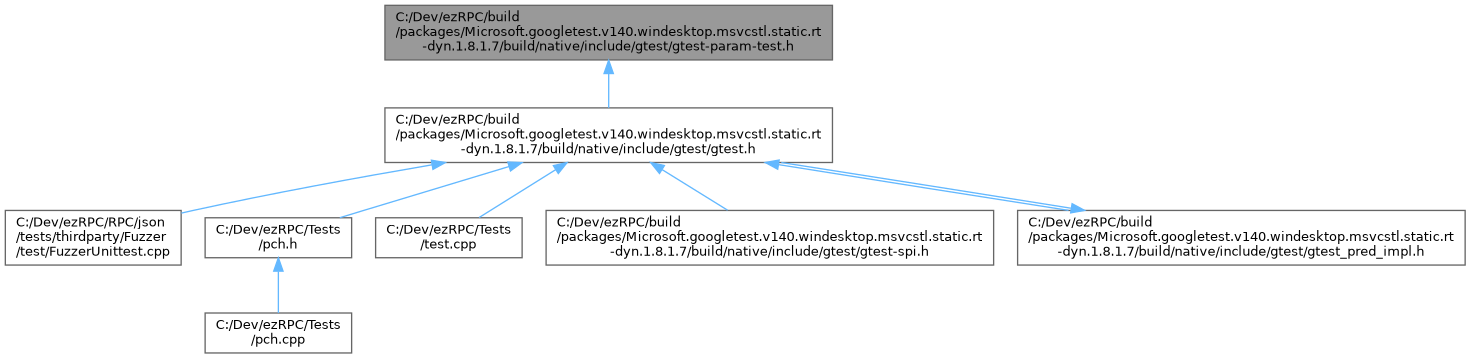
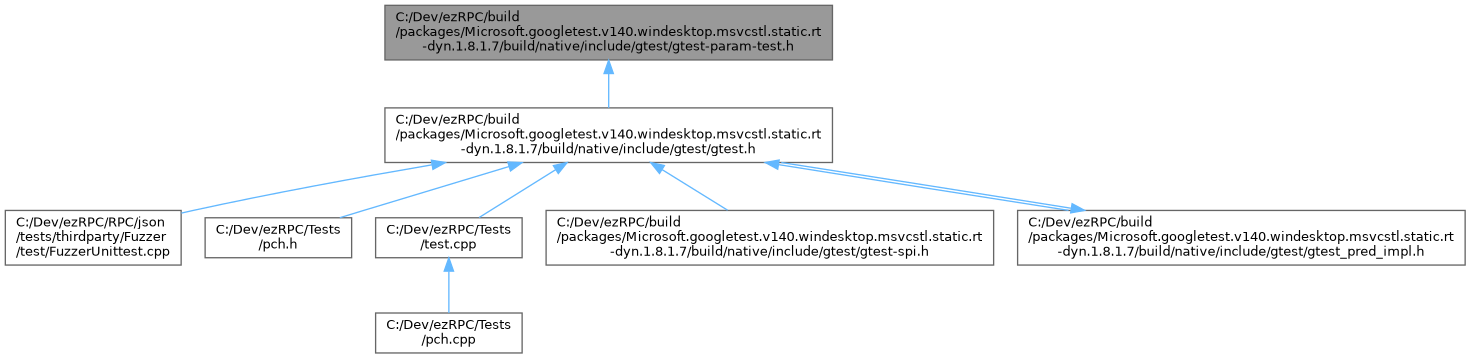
(278, 292) -> (449, 292)
